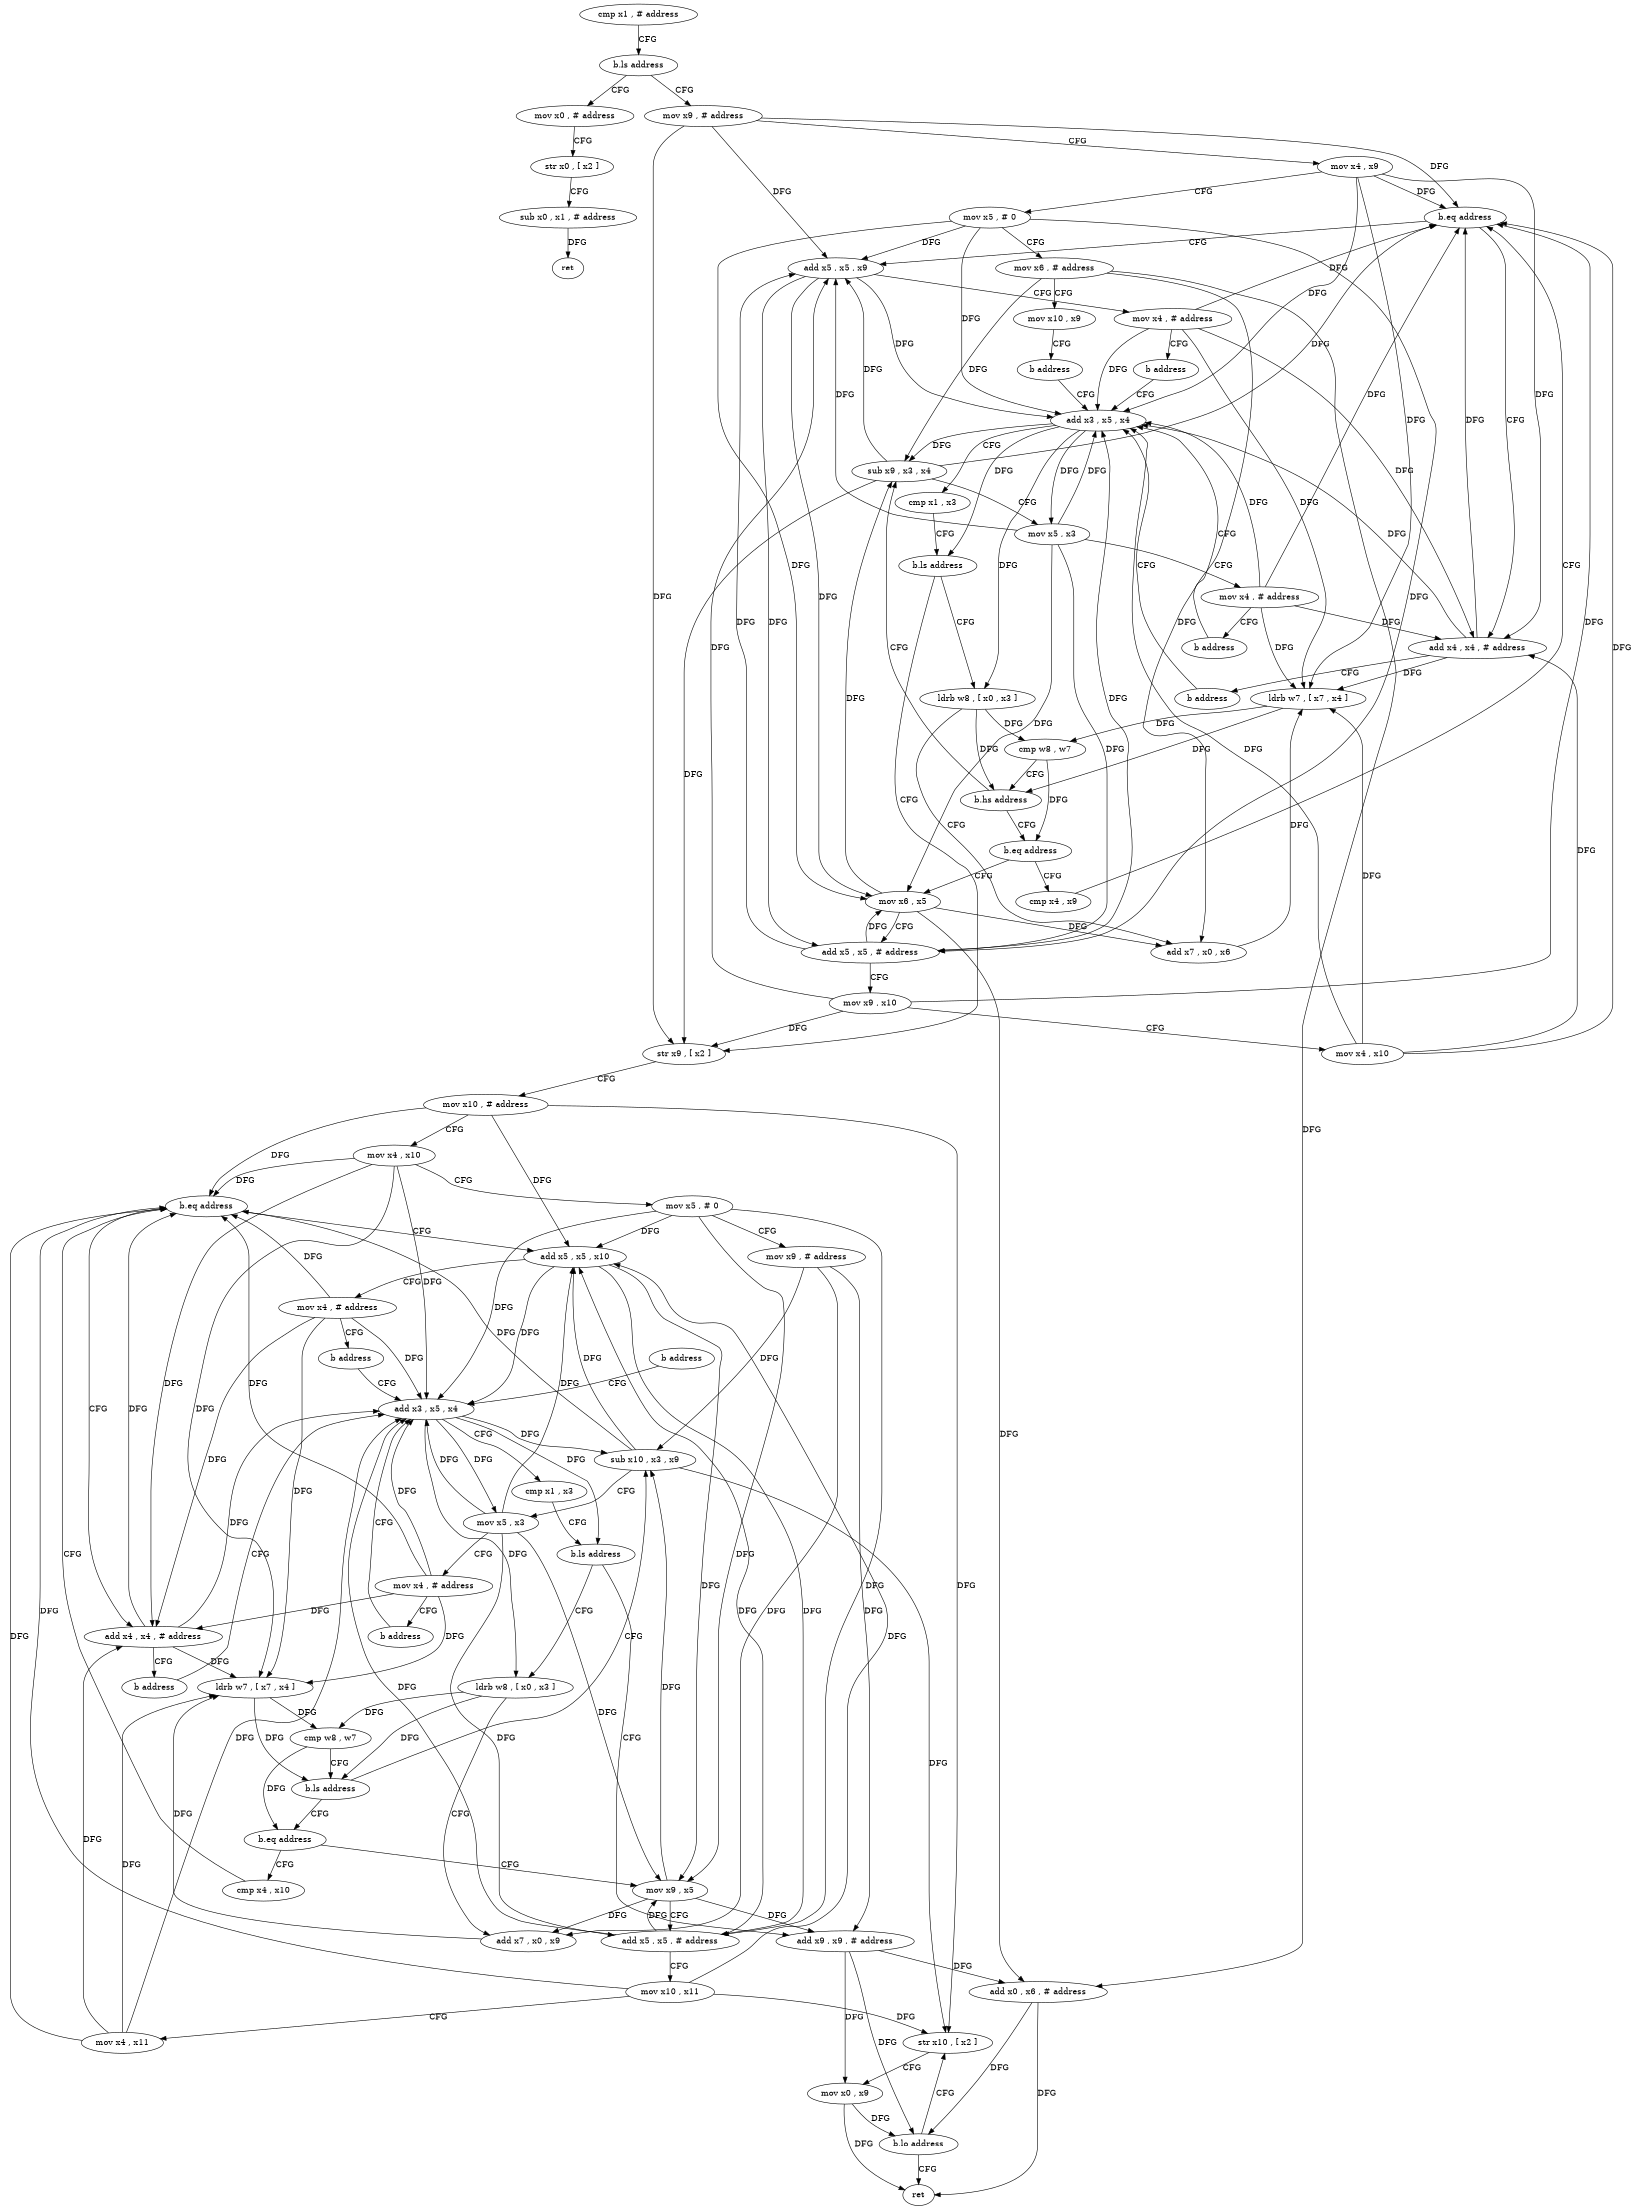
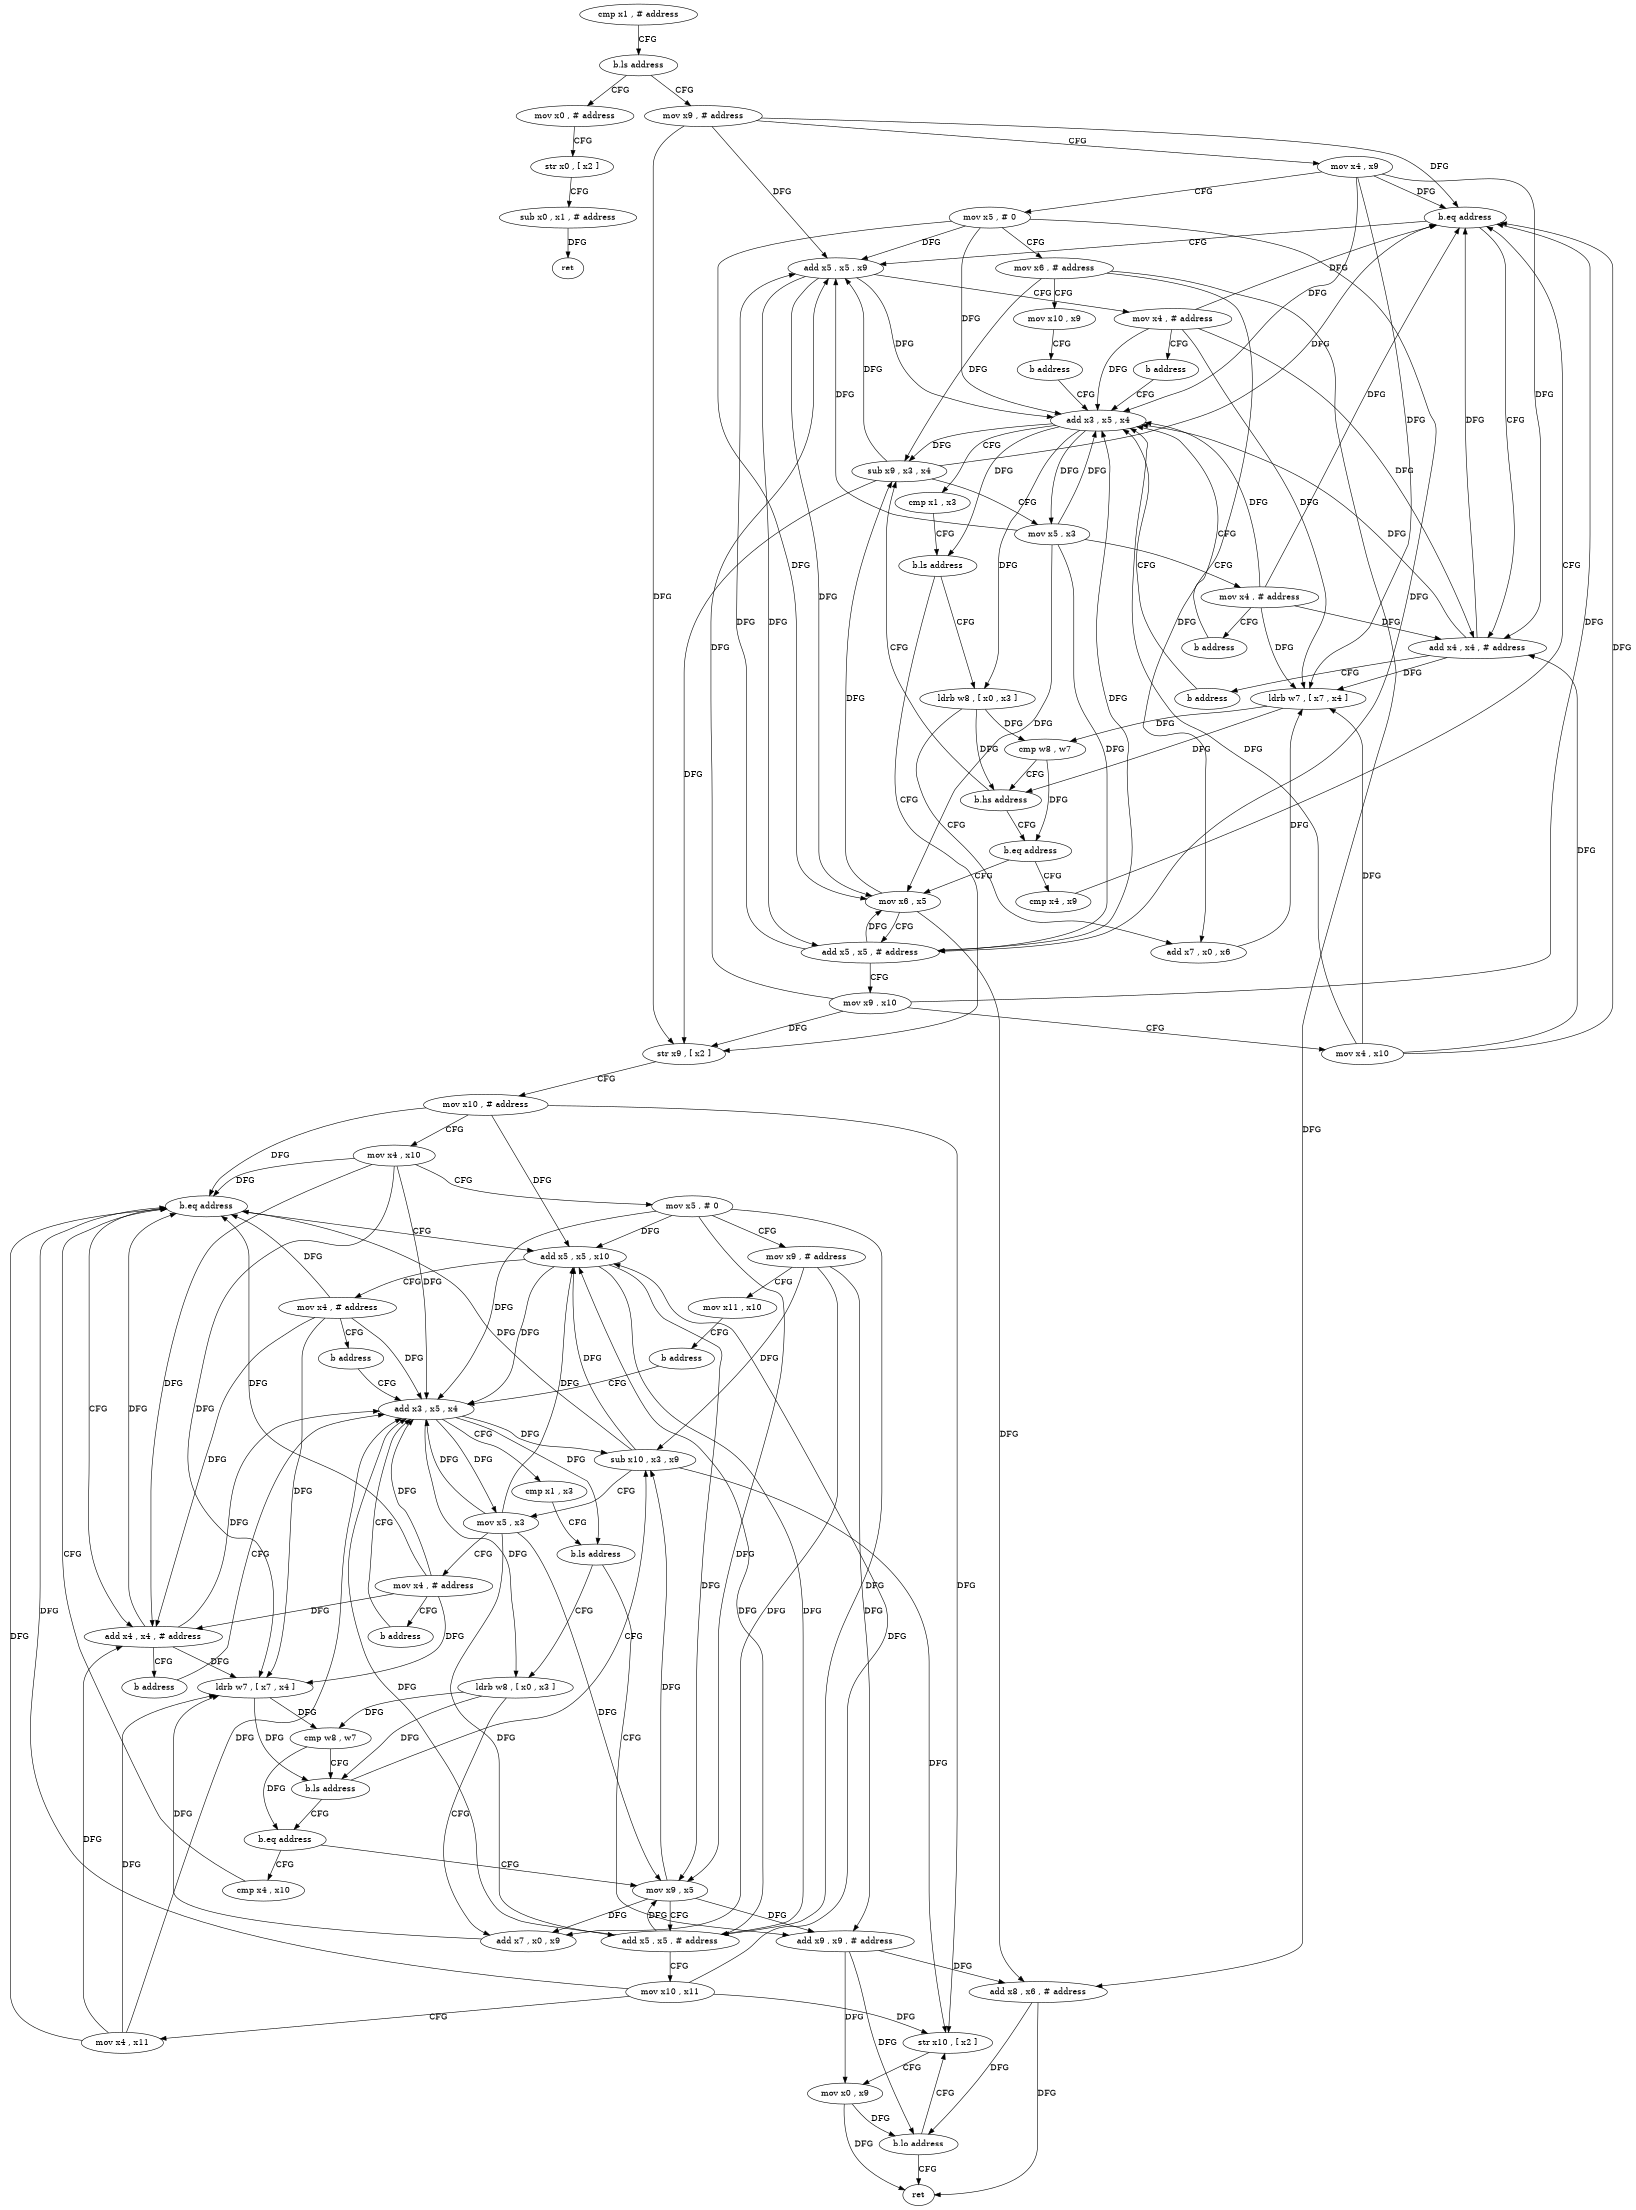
(1045, 926) -> none
none -> (733, 1308)
(1038, 1992) -> (1038, 1992)
